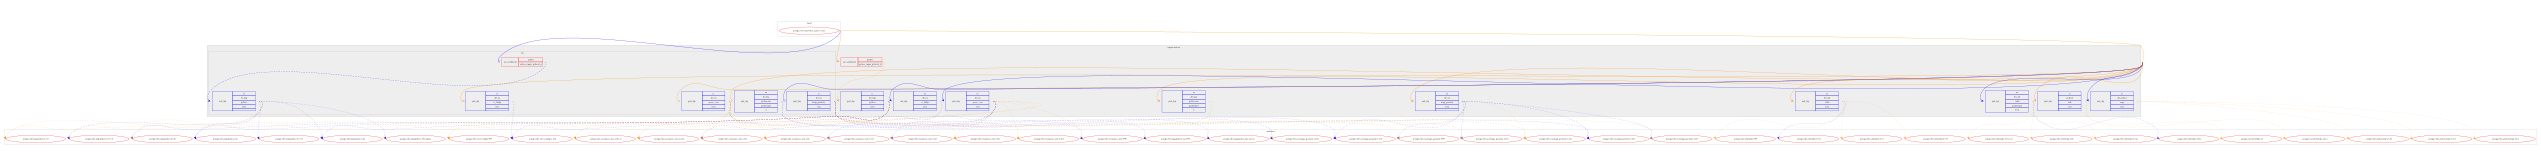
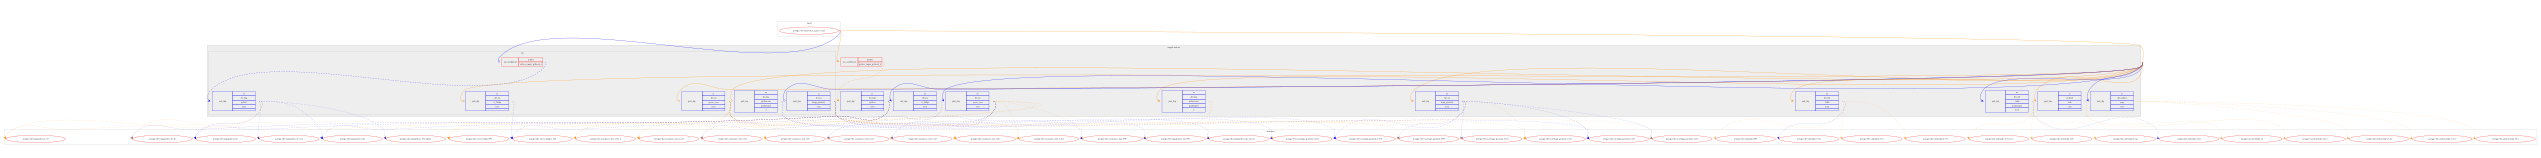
(99, 139) -> none
